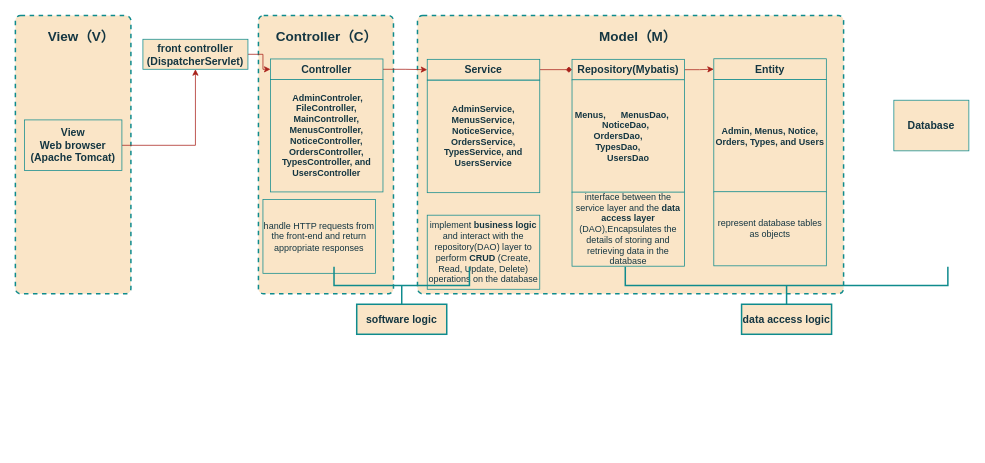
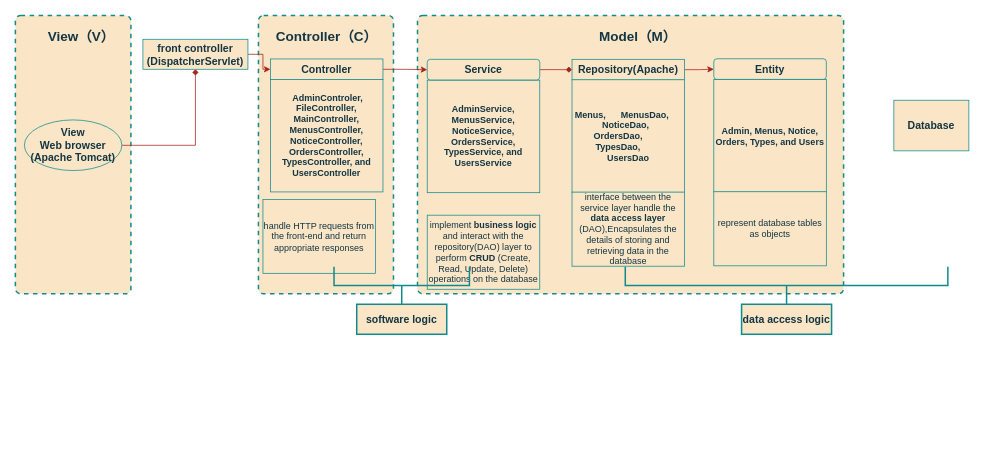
(628, 69) -> (628, 69)
(770, 69) -> (770, 69)
(483, 70) -> (483, 70)
(195, 76) -> (195, 76)
(73, 145) -> (73, 145)
(628, 229) -> (628, 229)
